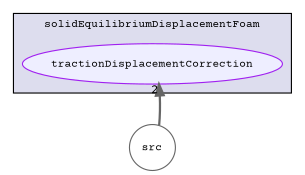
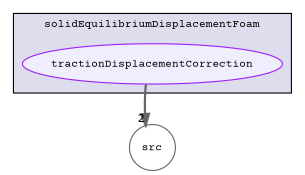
(160, 110) -> (145, 100)
